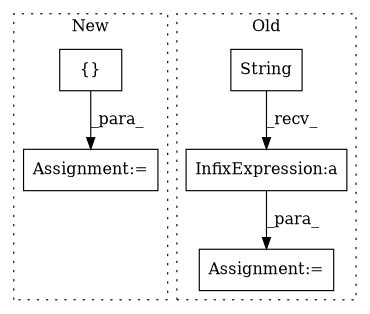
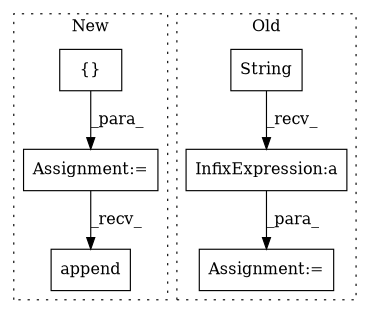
none -> (91, 270)
